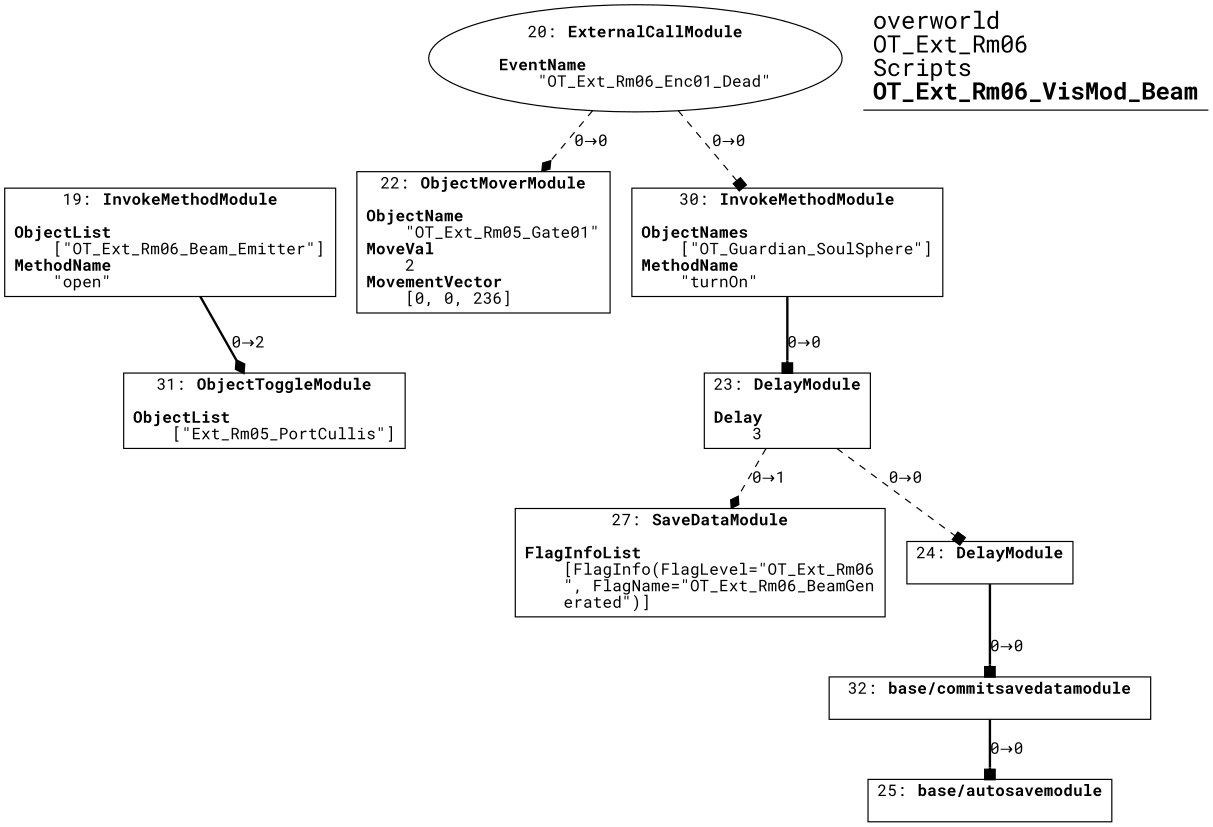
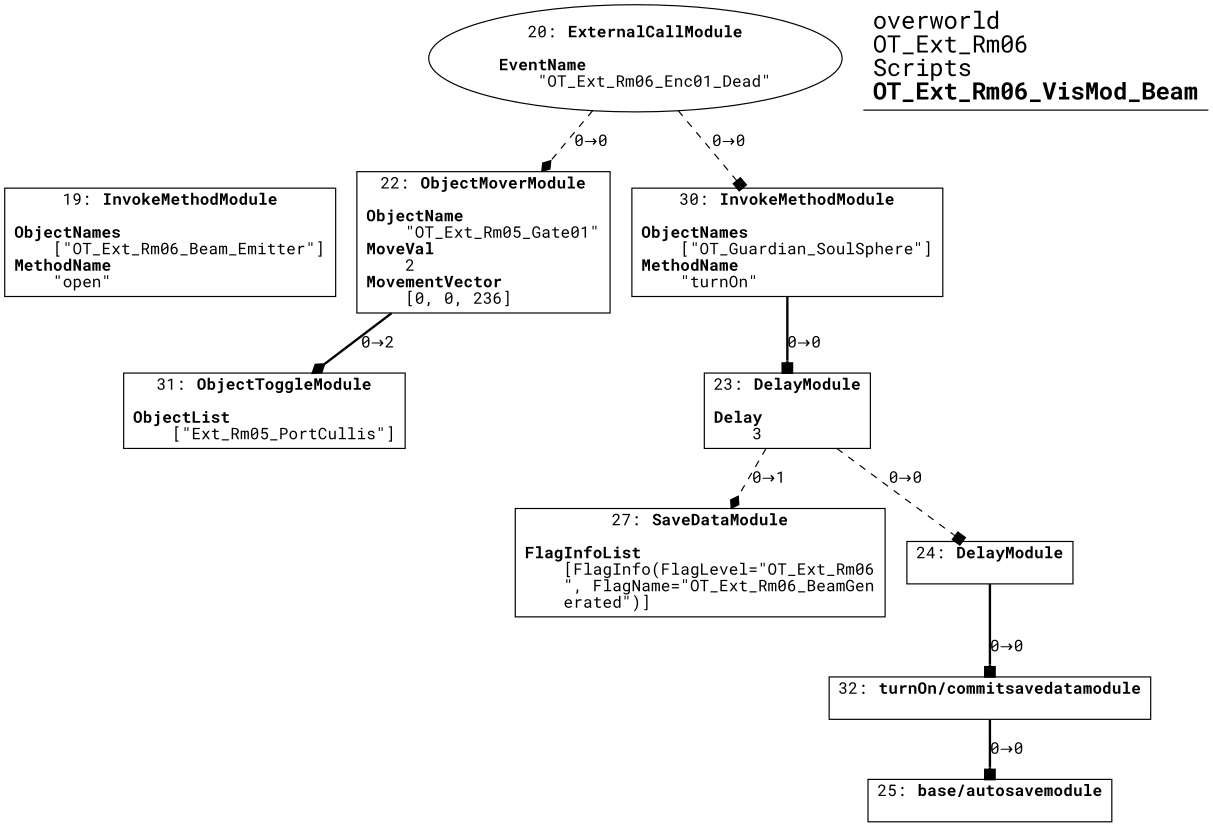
(63, 233) -> (68, 233)
(218, 328) -> (358, 339)
(1010, 689) -> (1010, 689)
